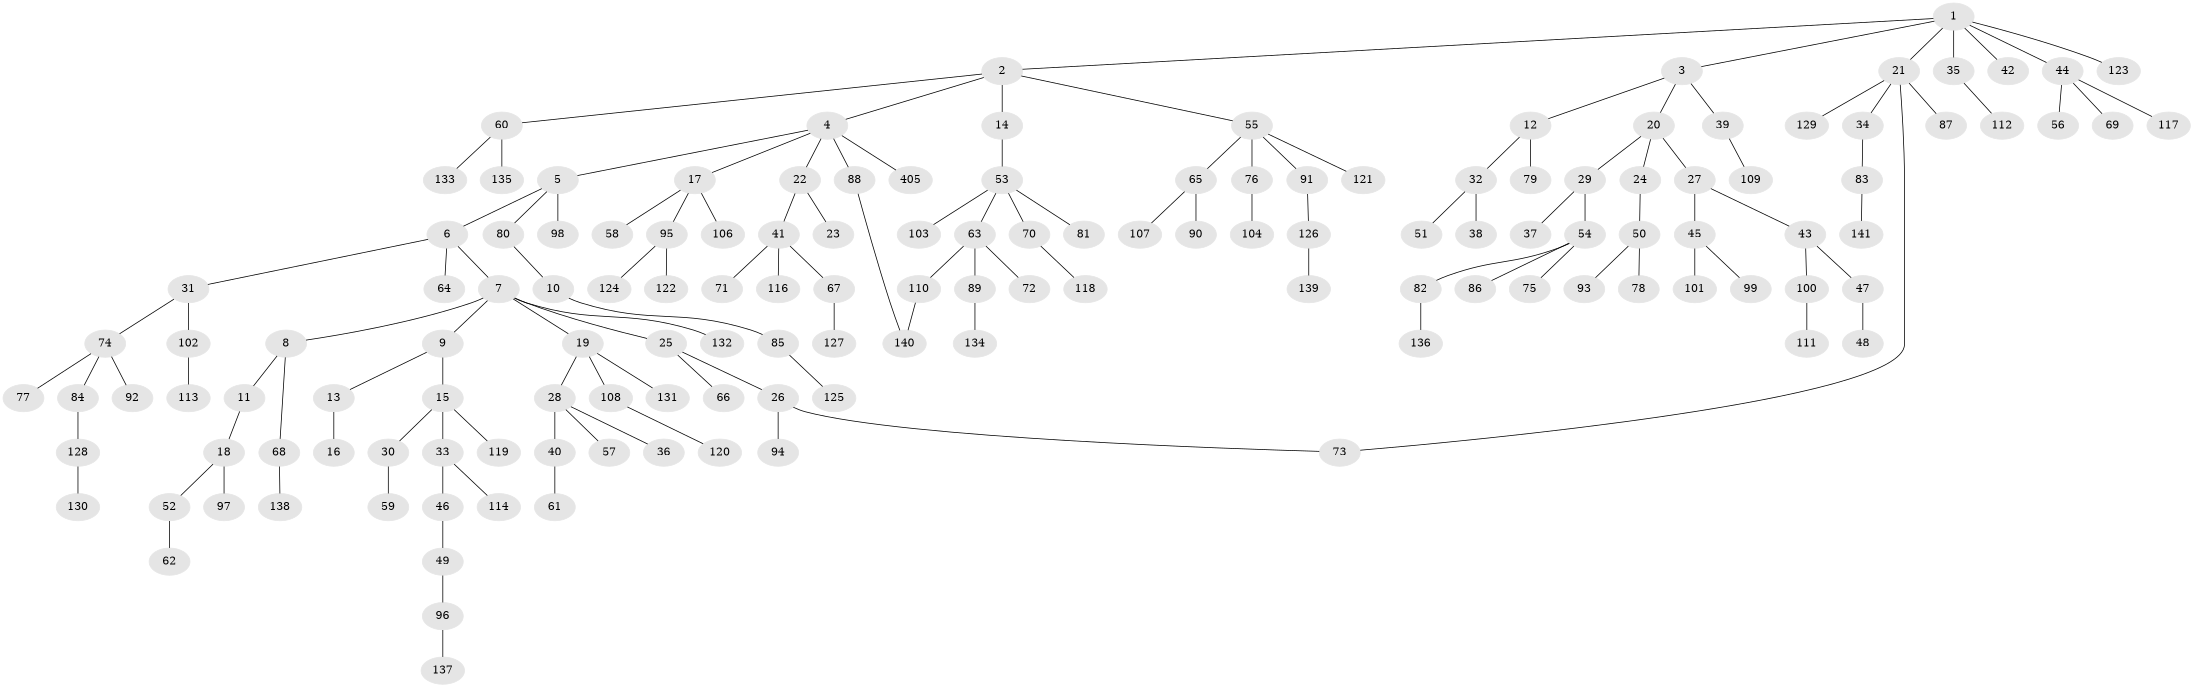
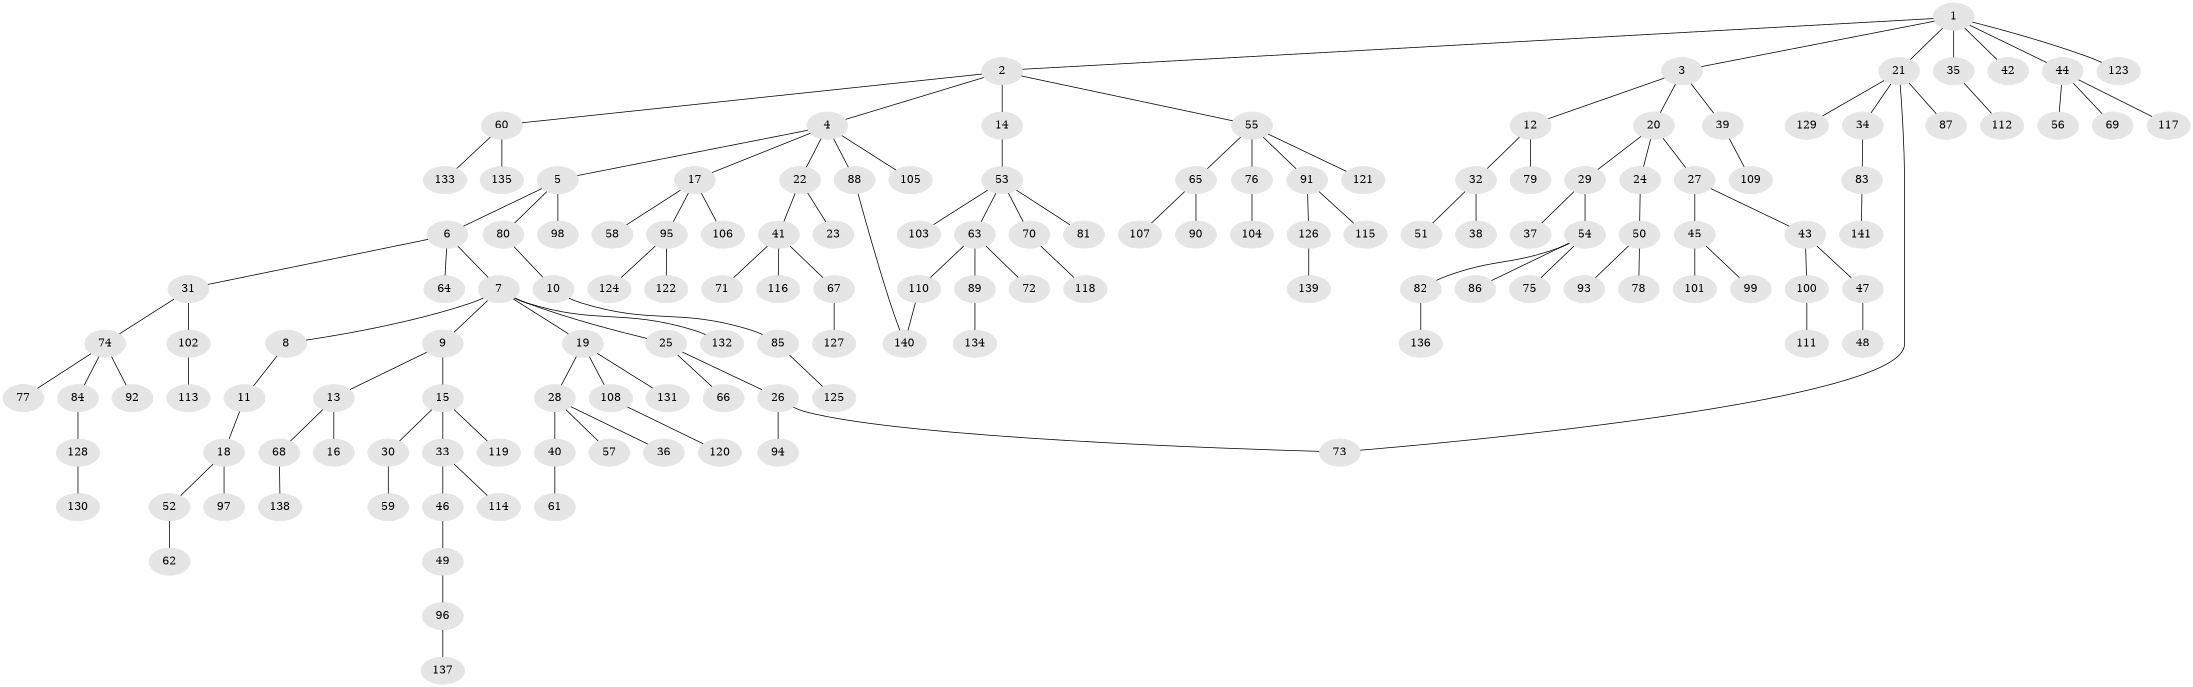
(911, 180) -> (911, 180)
none -> (1366, 235)
(283, 398) -> (307, 425)
